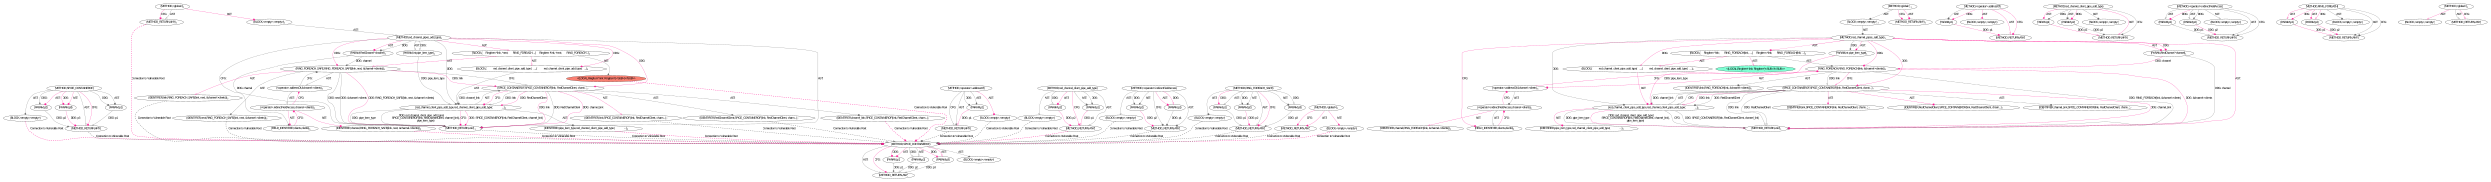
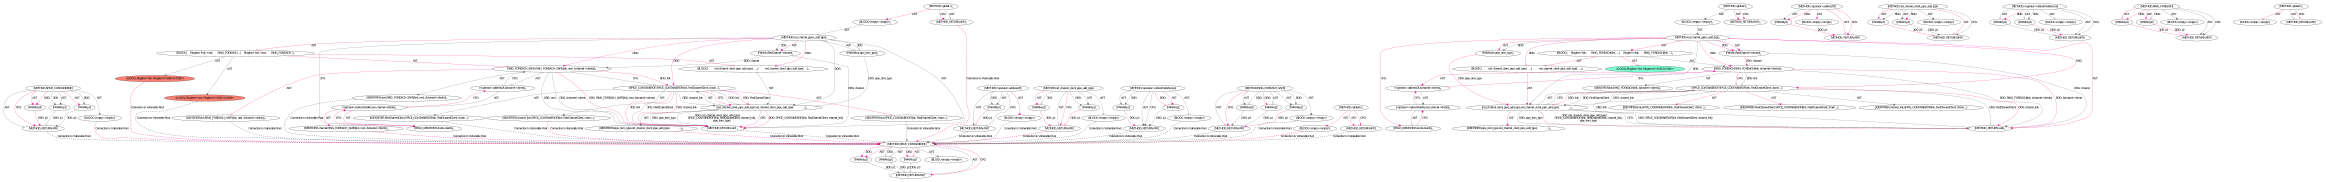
none -> (205, 98)
(1415, 129) -> none
